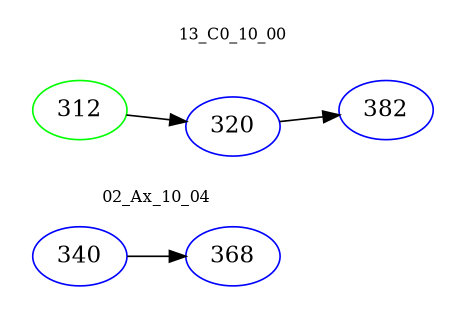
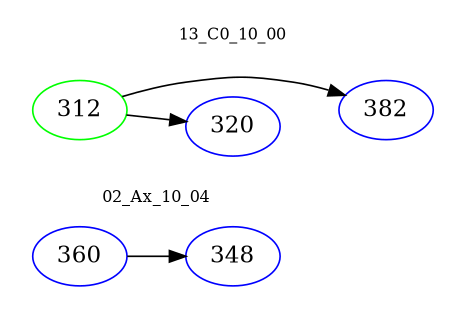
(301, 119) -> (225, 78)
(80, 256) -> (80, 256)
(233, 256) -> (233, 256)
